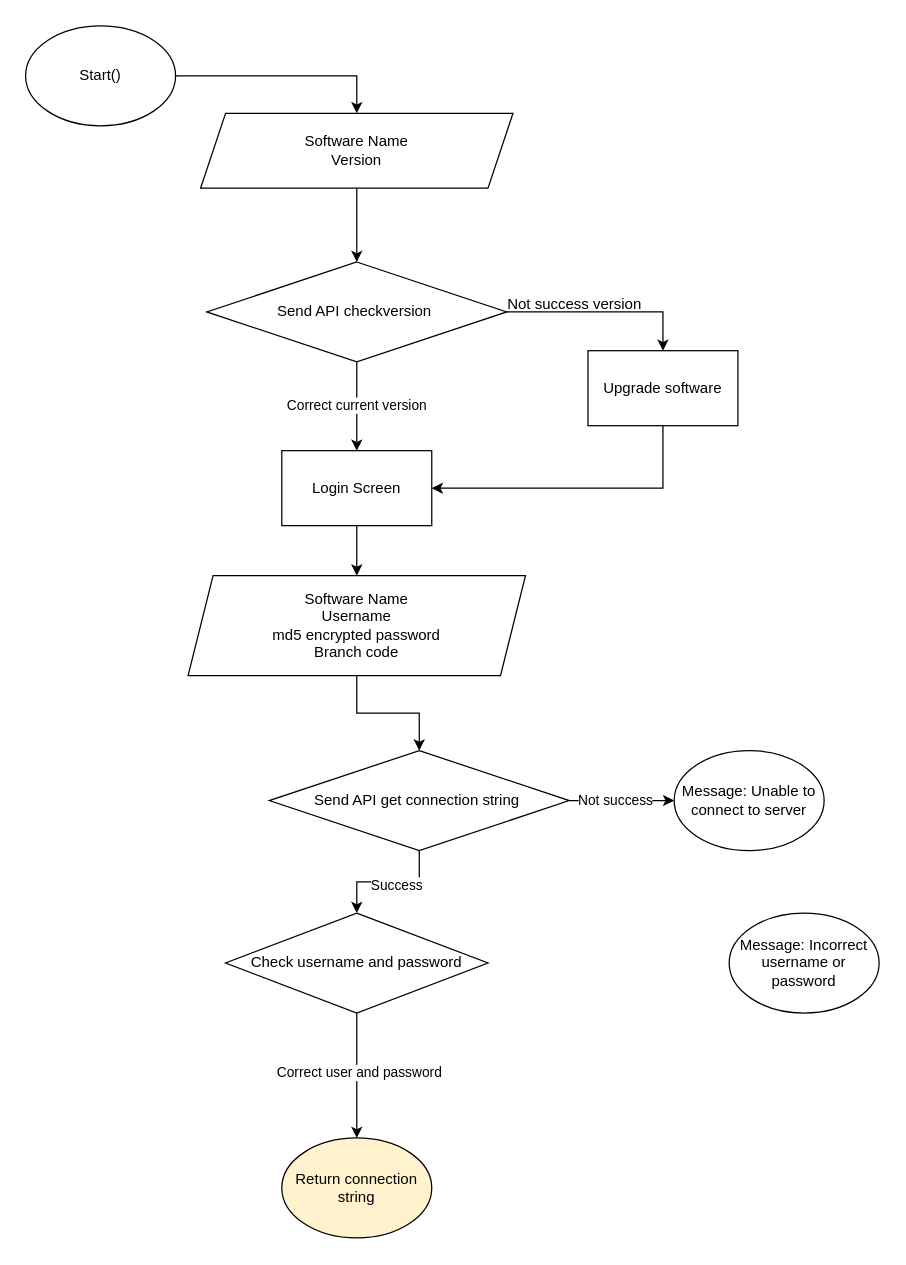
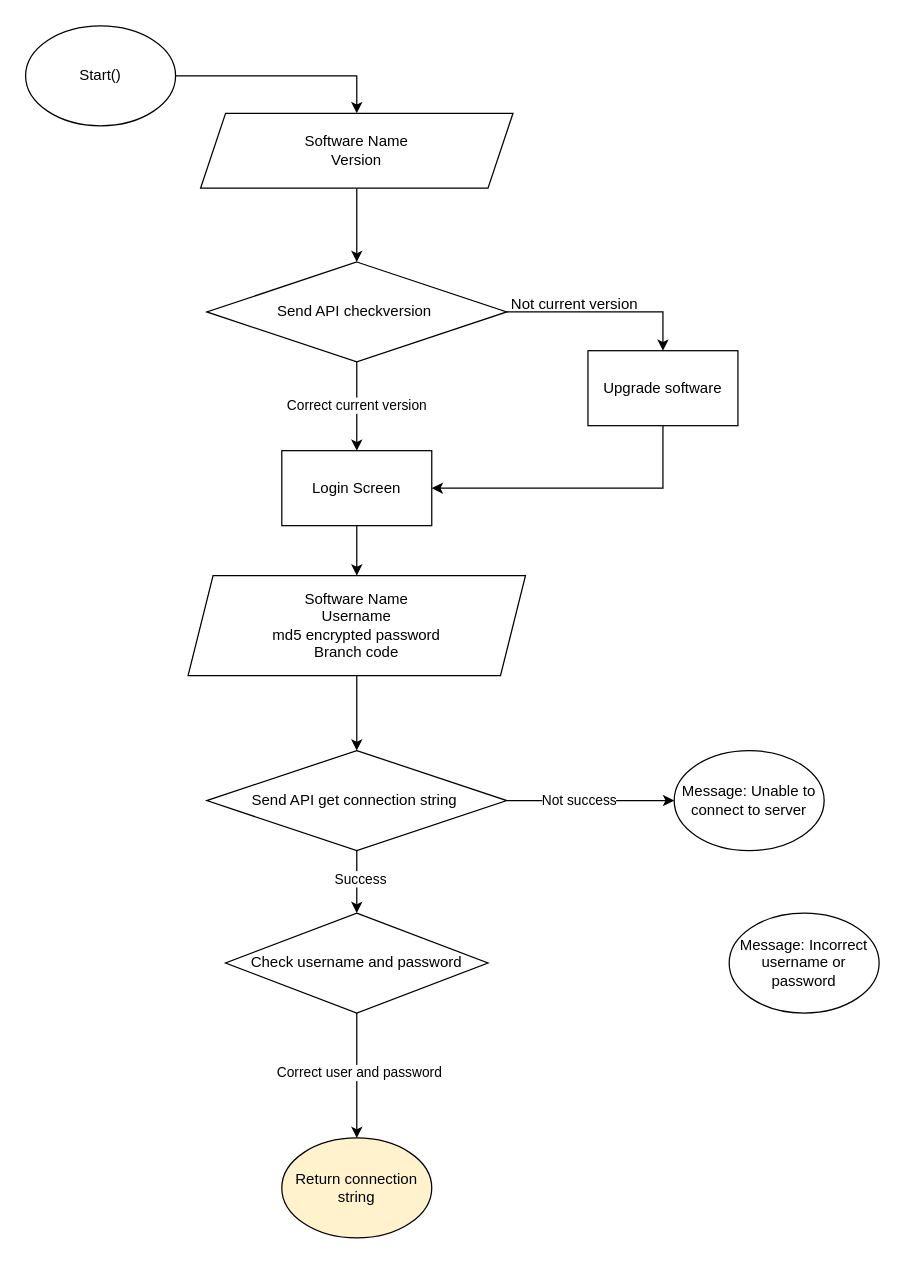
(575, 304) -> (575, 304)
(419, 801) -> (357, 801)
